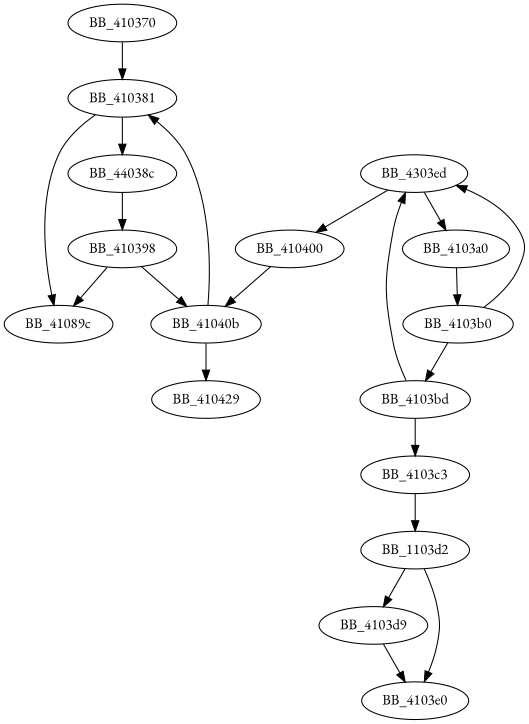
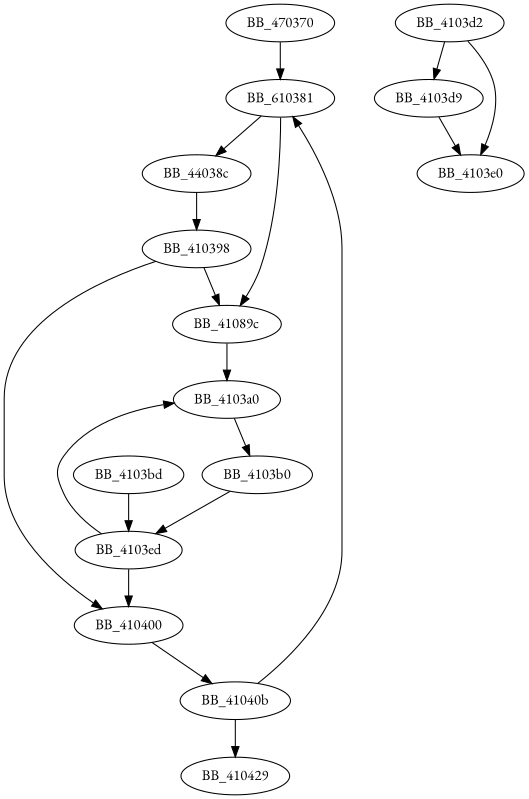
(122, 23) -> (280, 23)
(122, 98) -> (280, 98)
(414, 174) -> (129, 550)
(160, 283) -> (4, 409)
none -> (227, 357)
(439, 357) -> none
(415, 475) -> none
(415, 550) -> (450, 23)
